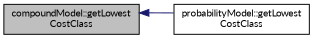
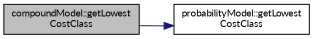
(161, 13) -> (152, 26)
